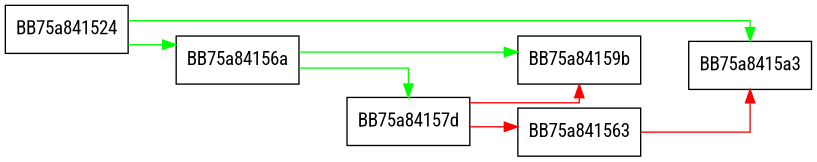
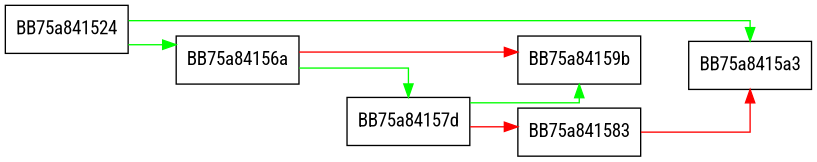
(402, 52) -> (402, 52)
(527, 103) -> (527, 103)
(579, 132) -> (579, 132)
